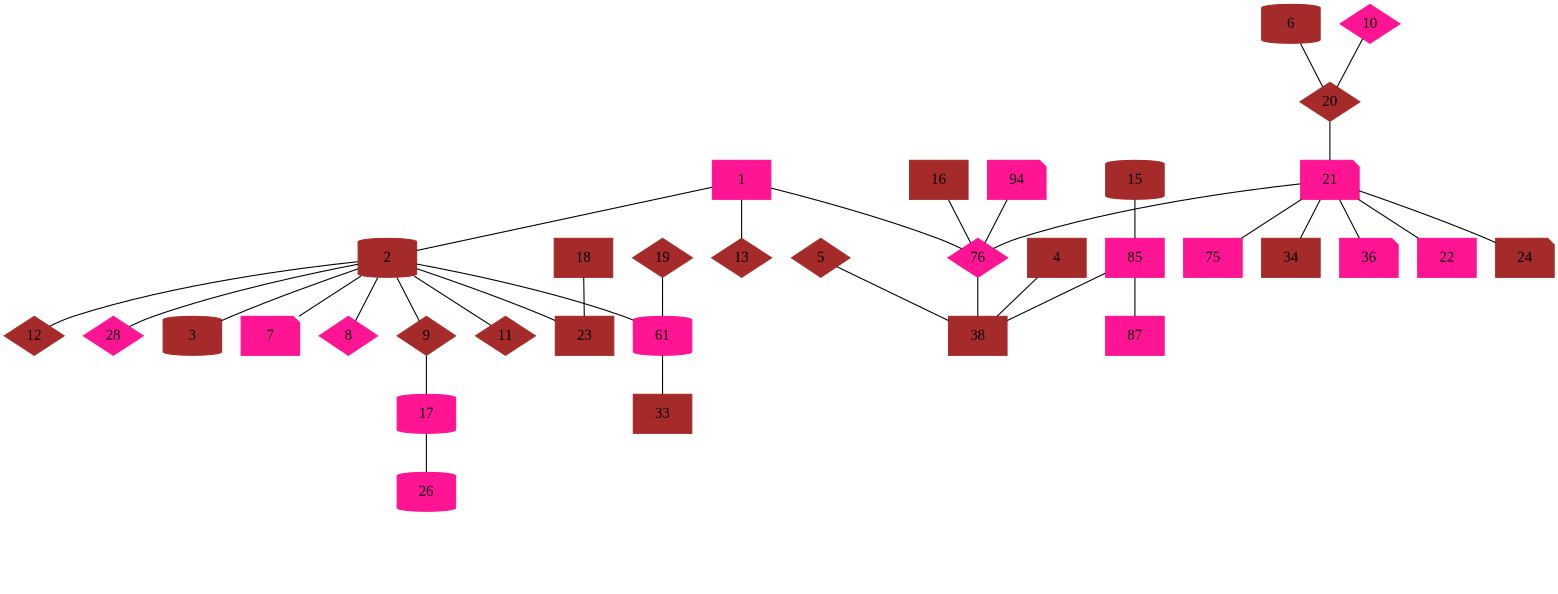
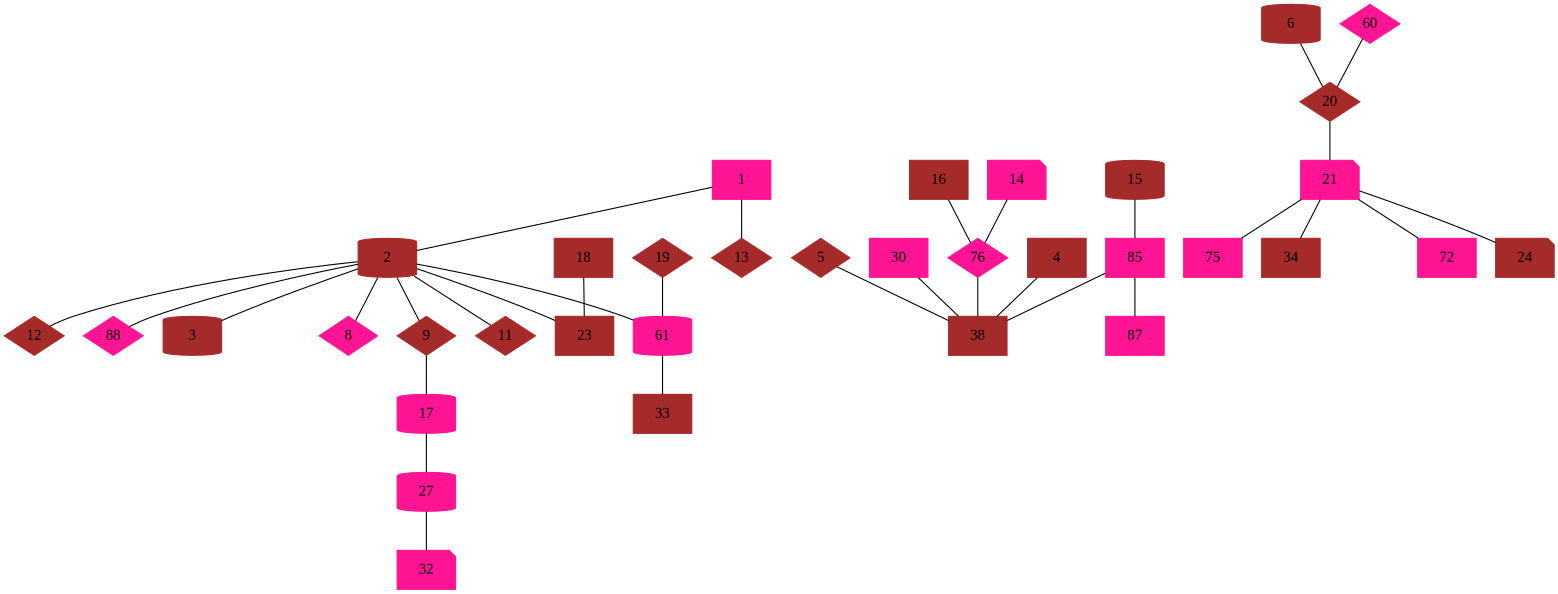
(1370, 24) -> (1370, 24)
(1017, 180) -> (1017, 180)
(1145, 207) -> none
(867, 215) -> none
none -> (899, 258)
(1369, 258) -> none
(1447, 258) -> (1447, 258)
(113, 336) -> (113, 336)
(270, 336) -> none
(426, 492) -> (426, 492)
none -> (426, 570)
